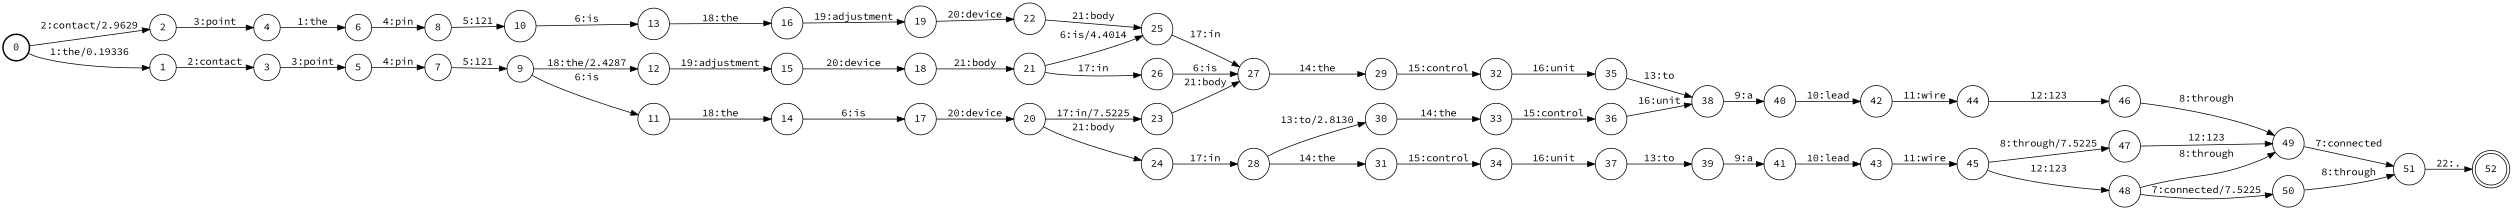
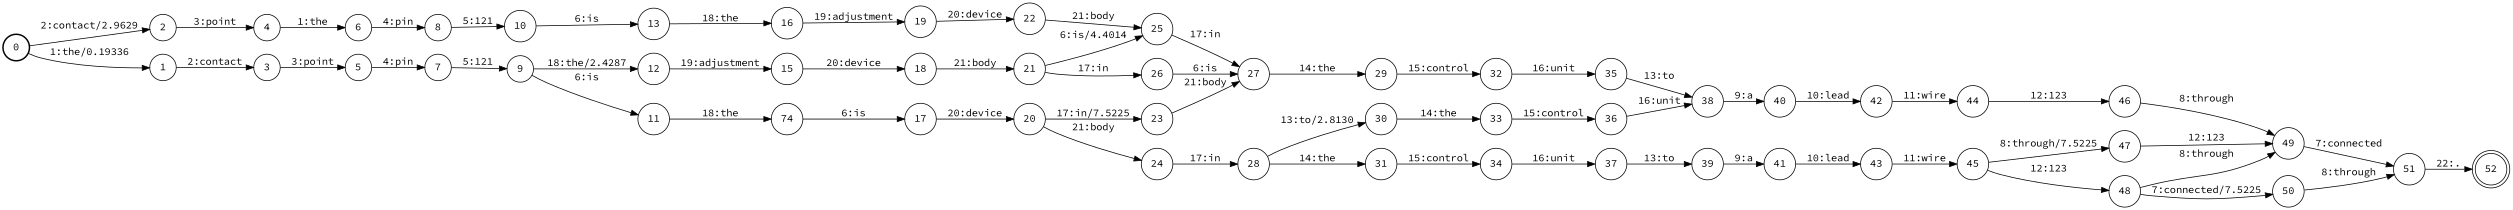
(787, 119) -> (787, 119)
